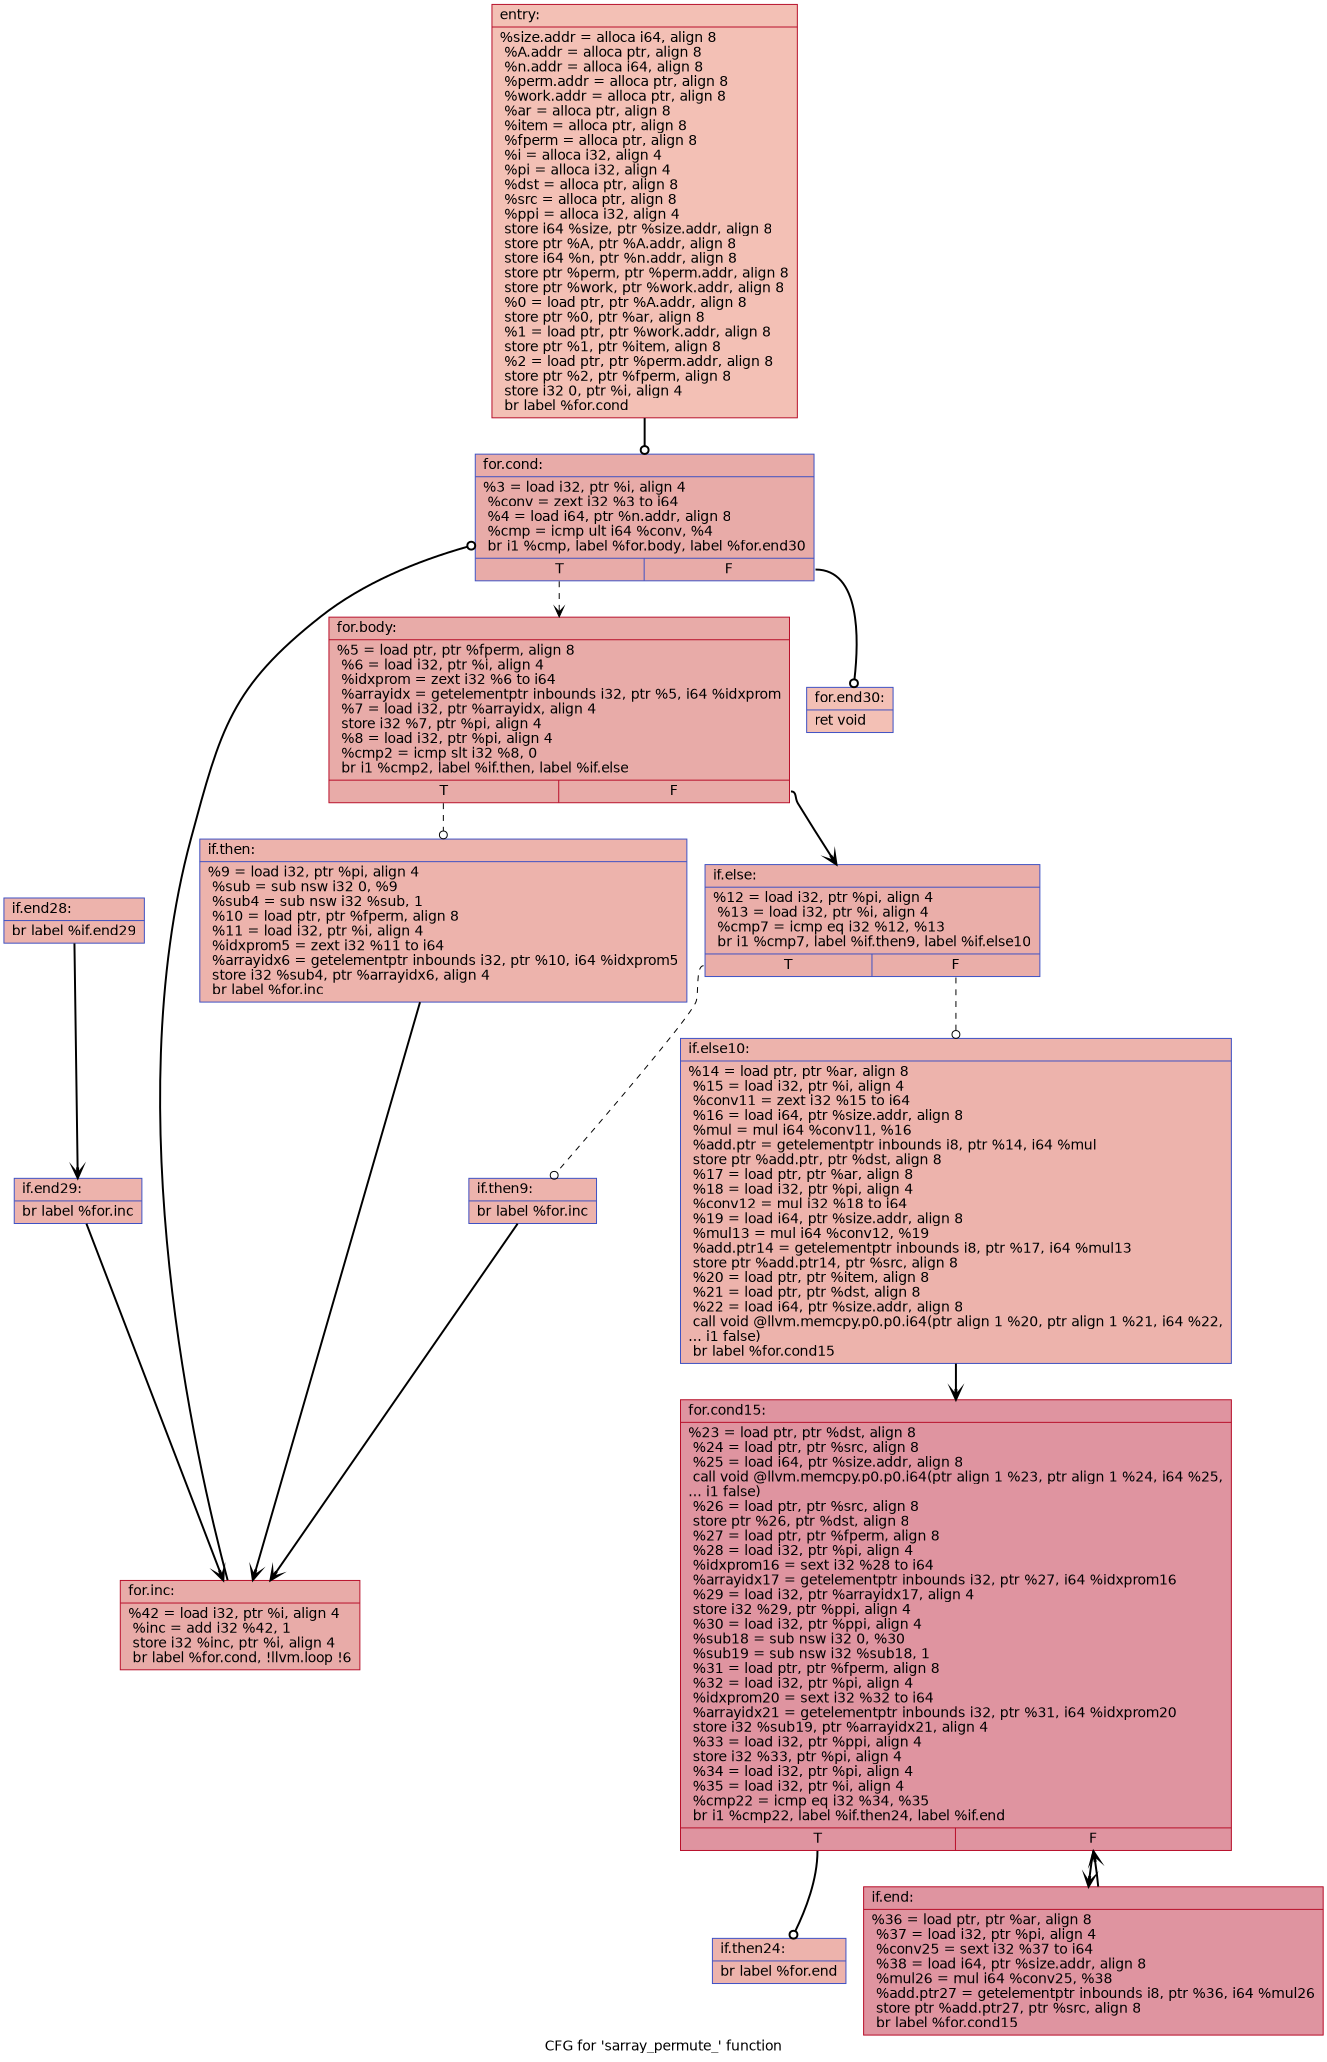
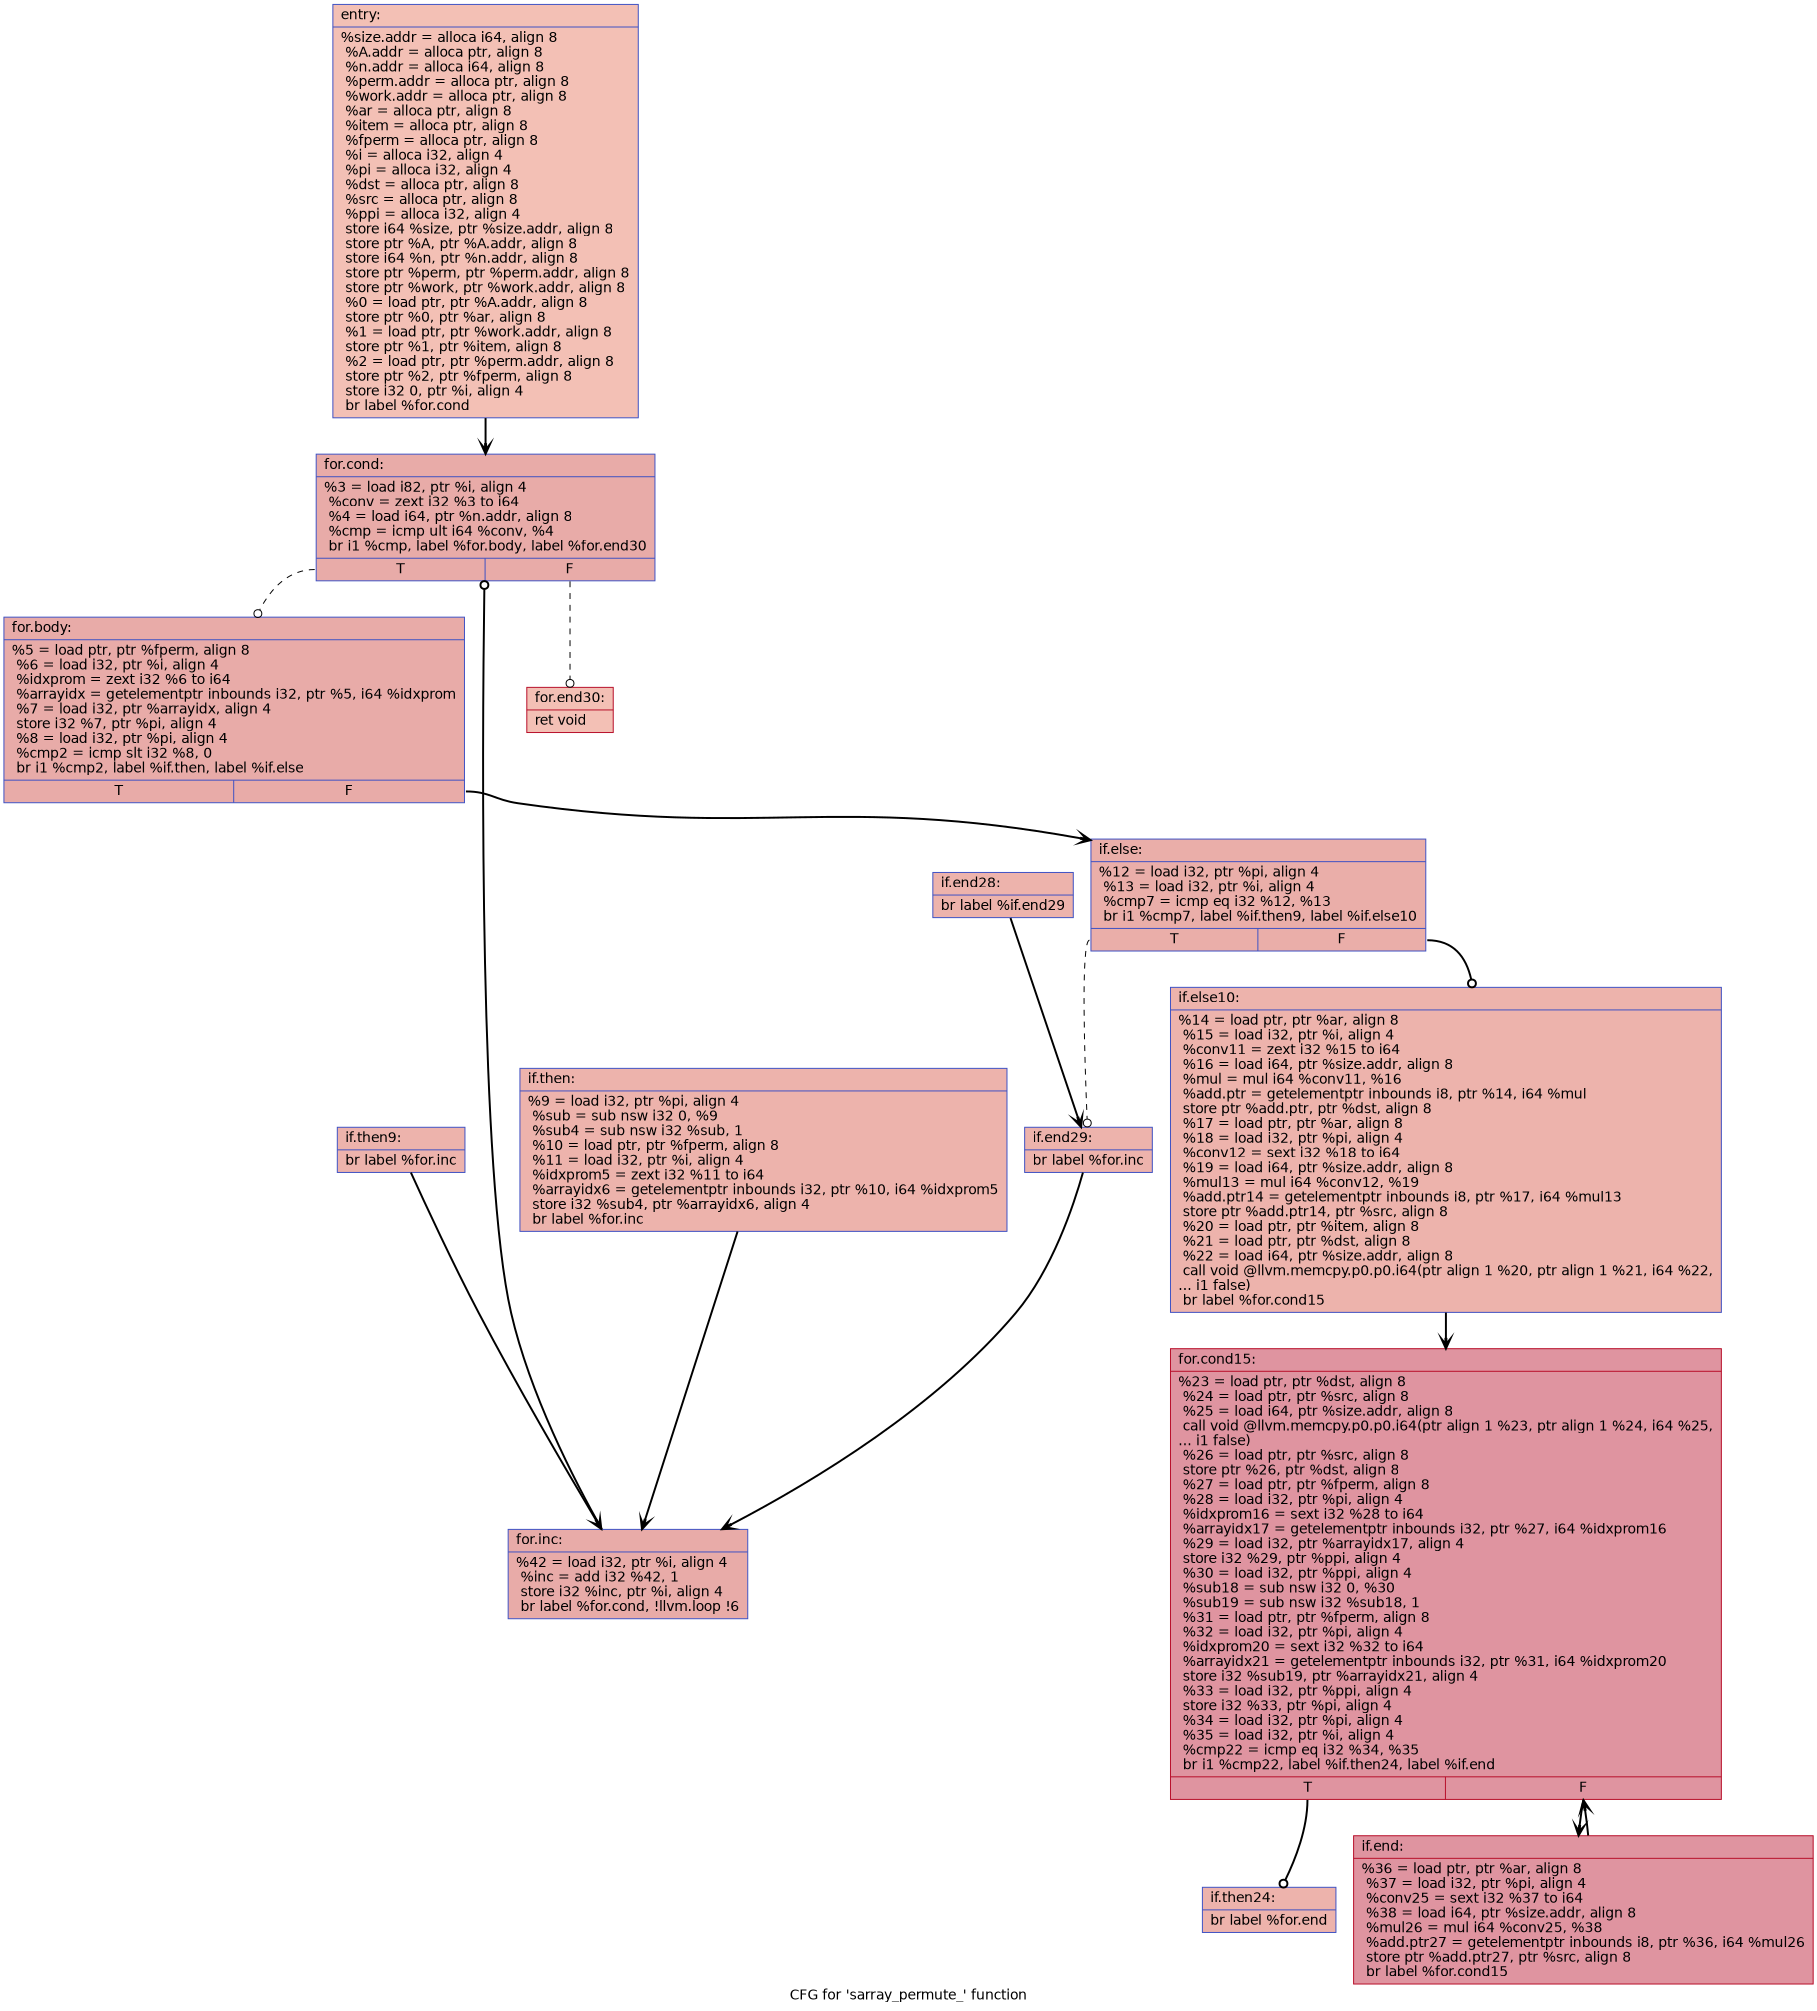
(645, 211) -> (486, 211)
(645, 432) -> (486, 431)
(585, 488) -> (426, 488)
(559, 594) -> (282, 582)
(854, 614) -> (570, 630)
(559, 710) -> (234, 710)
(850, 710) -> (570, 710)
(443, 817) -> none
(956, 1004) -> (1457, 951)
(641, 1074) -> (1084, 1029)
(798, 1204) -> (1289, 1153)
(240, 1625) -> (628, 1574)
